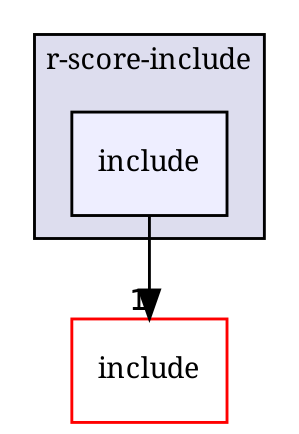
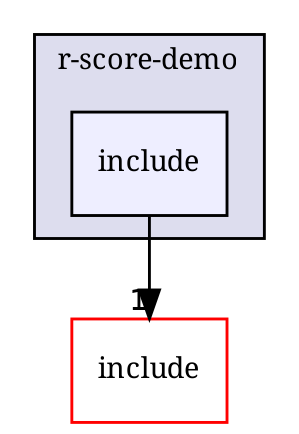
(149, 62) -> (149, 62)
